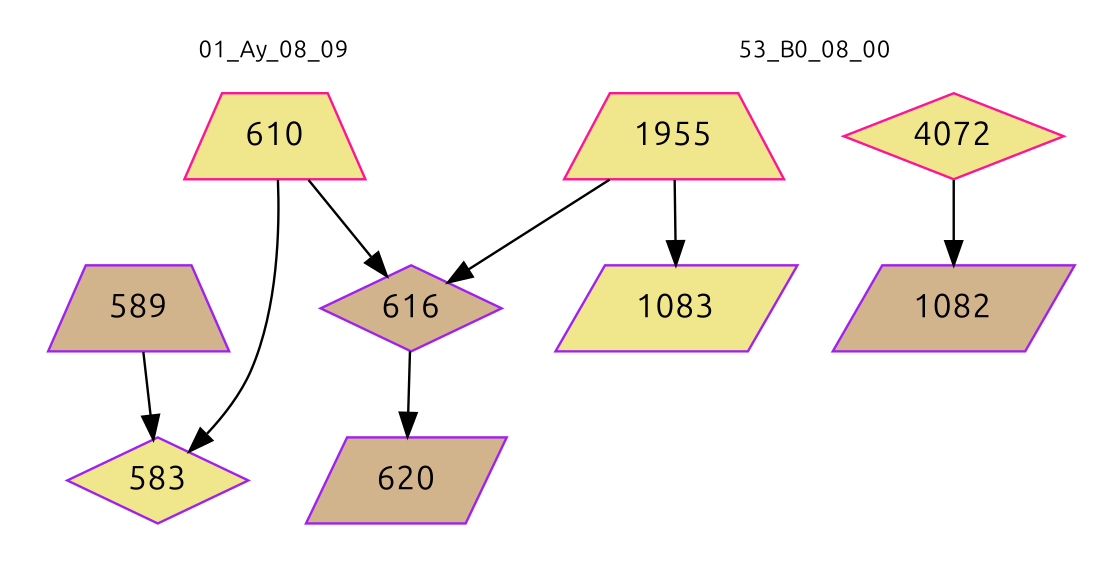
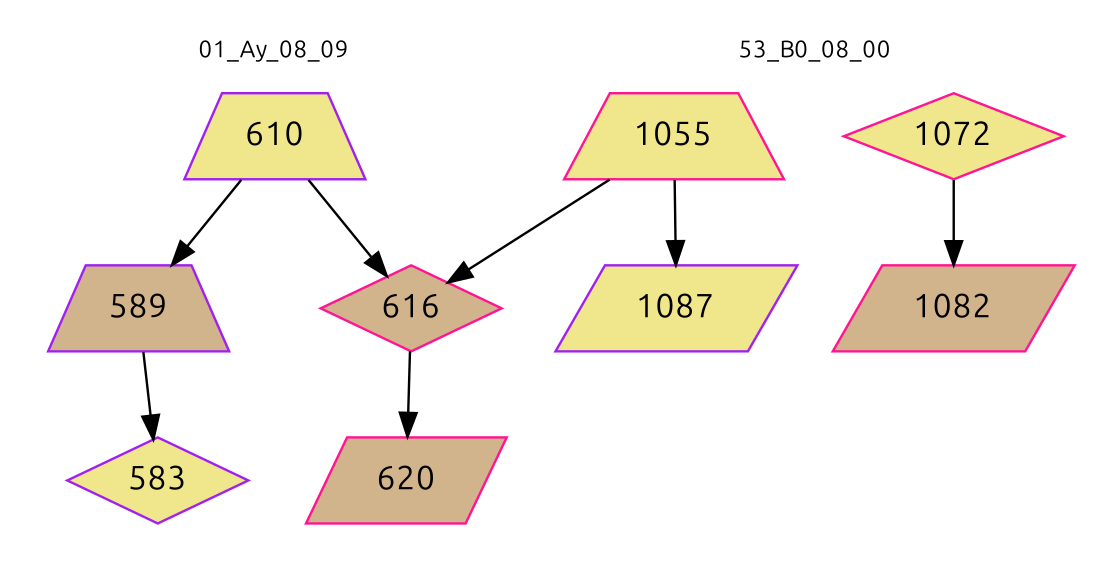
(275, 136) -> (275, 136)
(674, 136) -> (674, 136)
(954, 136) -> (954, 136)
(411, 308) -> (411, 308)
(676, 308) -> (676, 308)
(954, 308) -> (954, 308)
(268, 315) -> (214, 213)
(406, 480) -> (406, 480)
